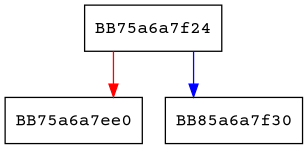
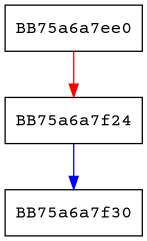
(113, 68) -> (74, 68)
(234, 121) -> (74, 213)
